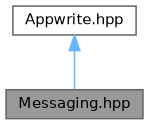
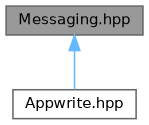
(75, 70) -> (75, 70)
